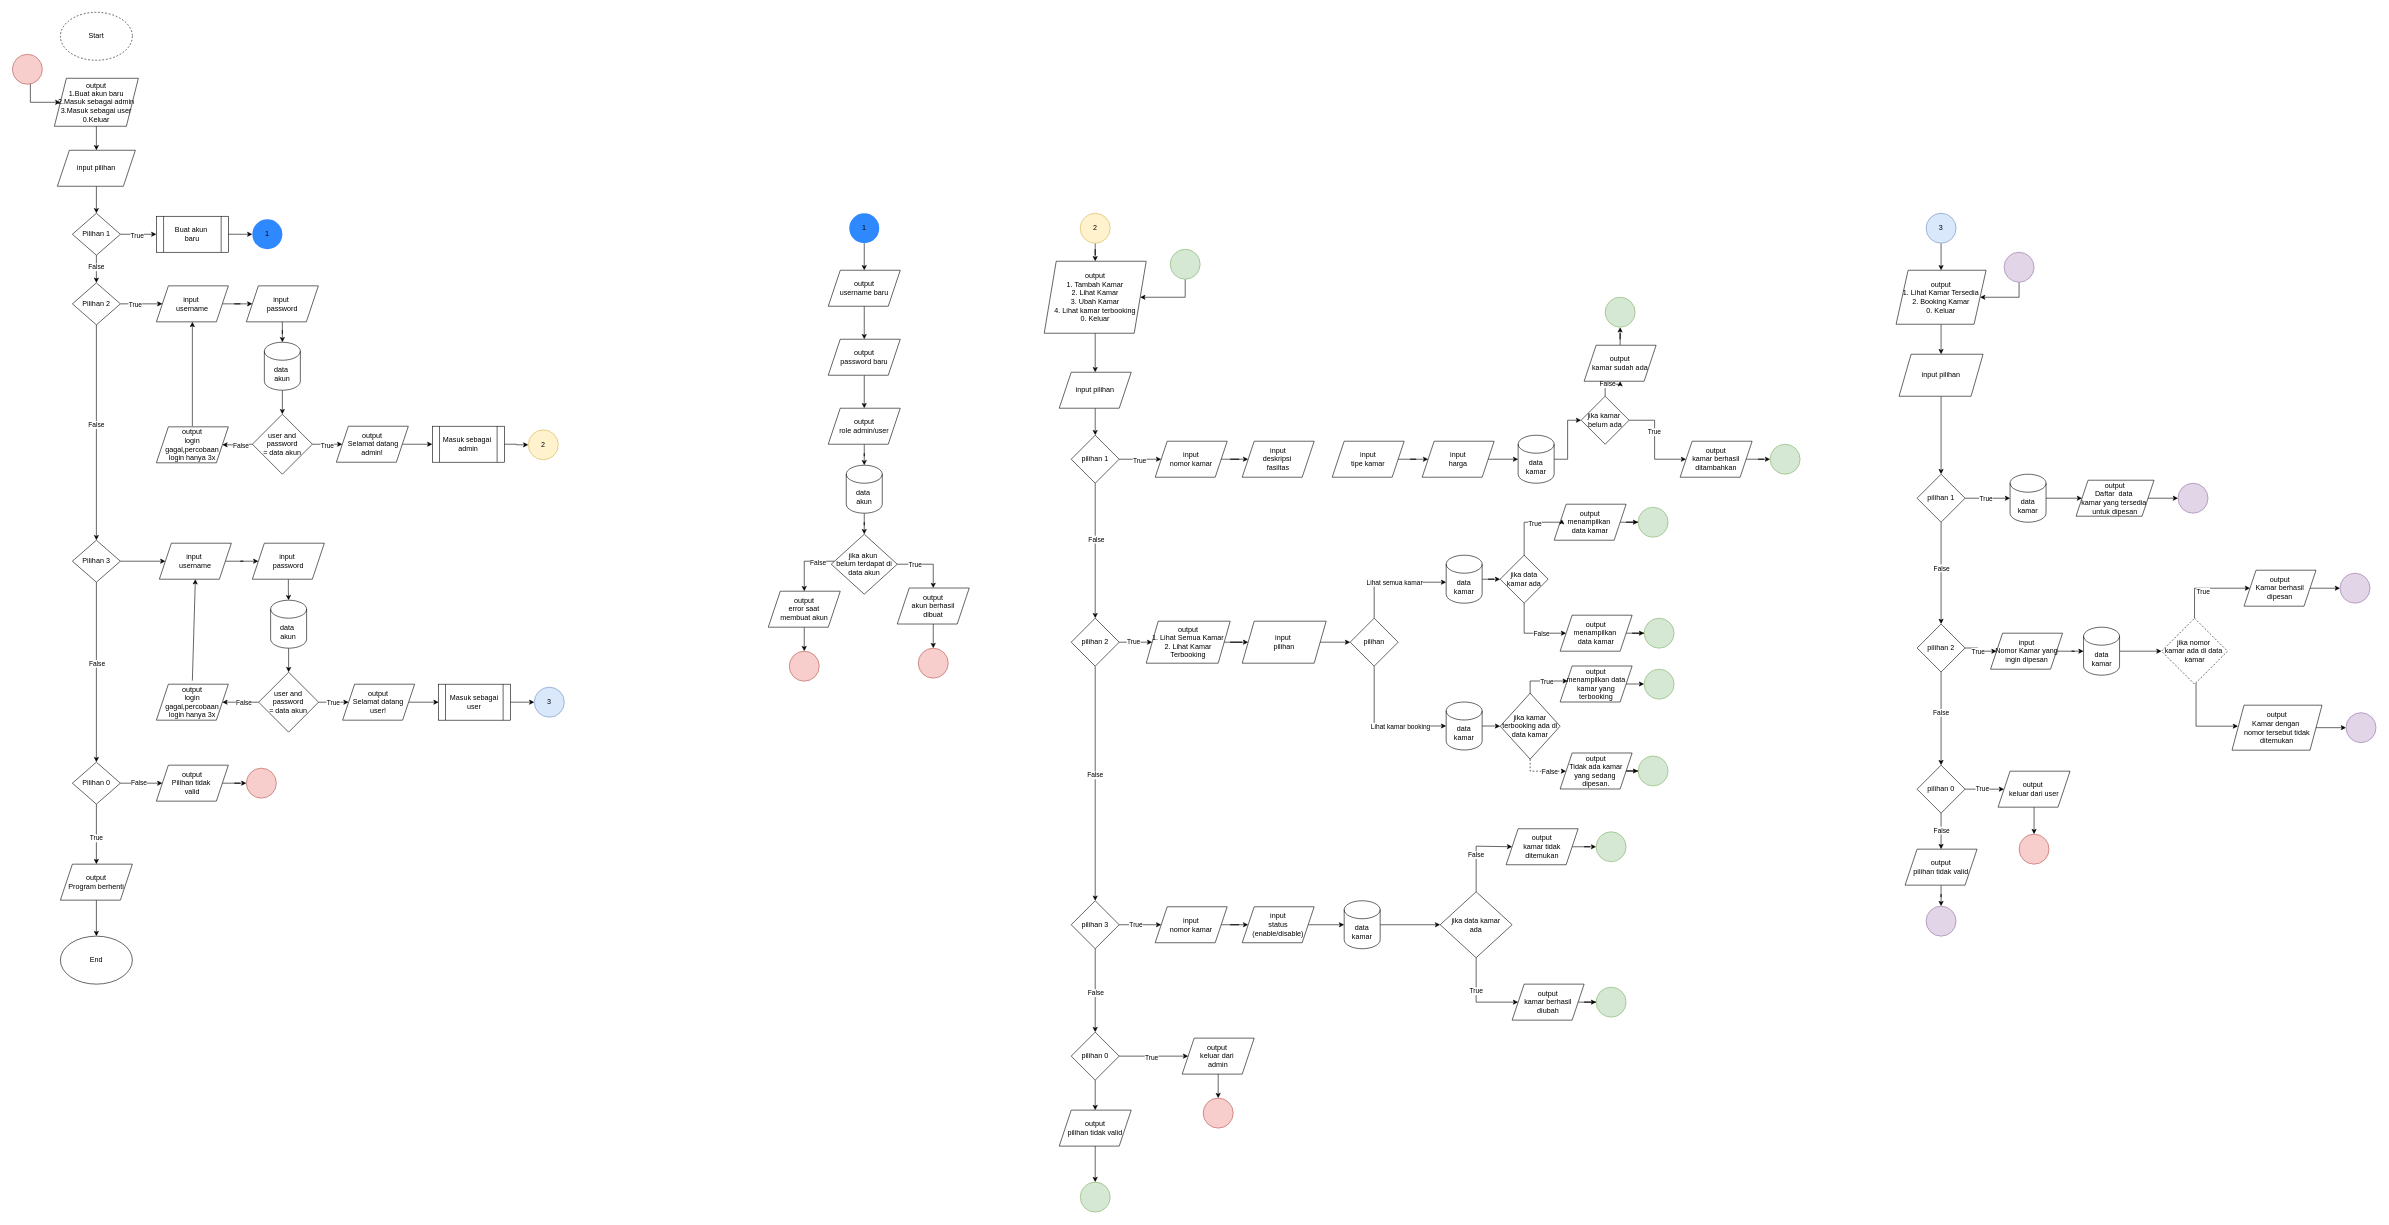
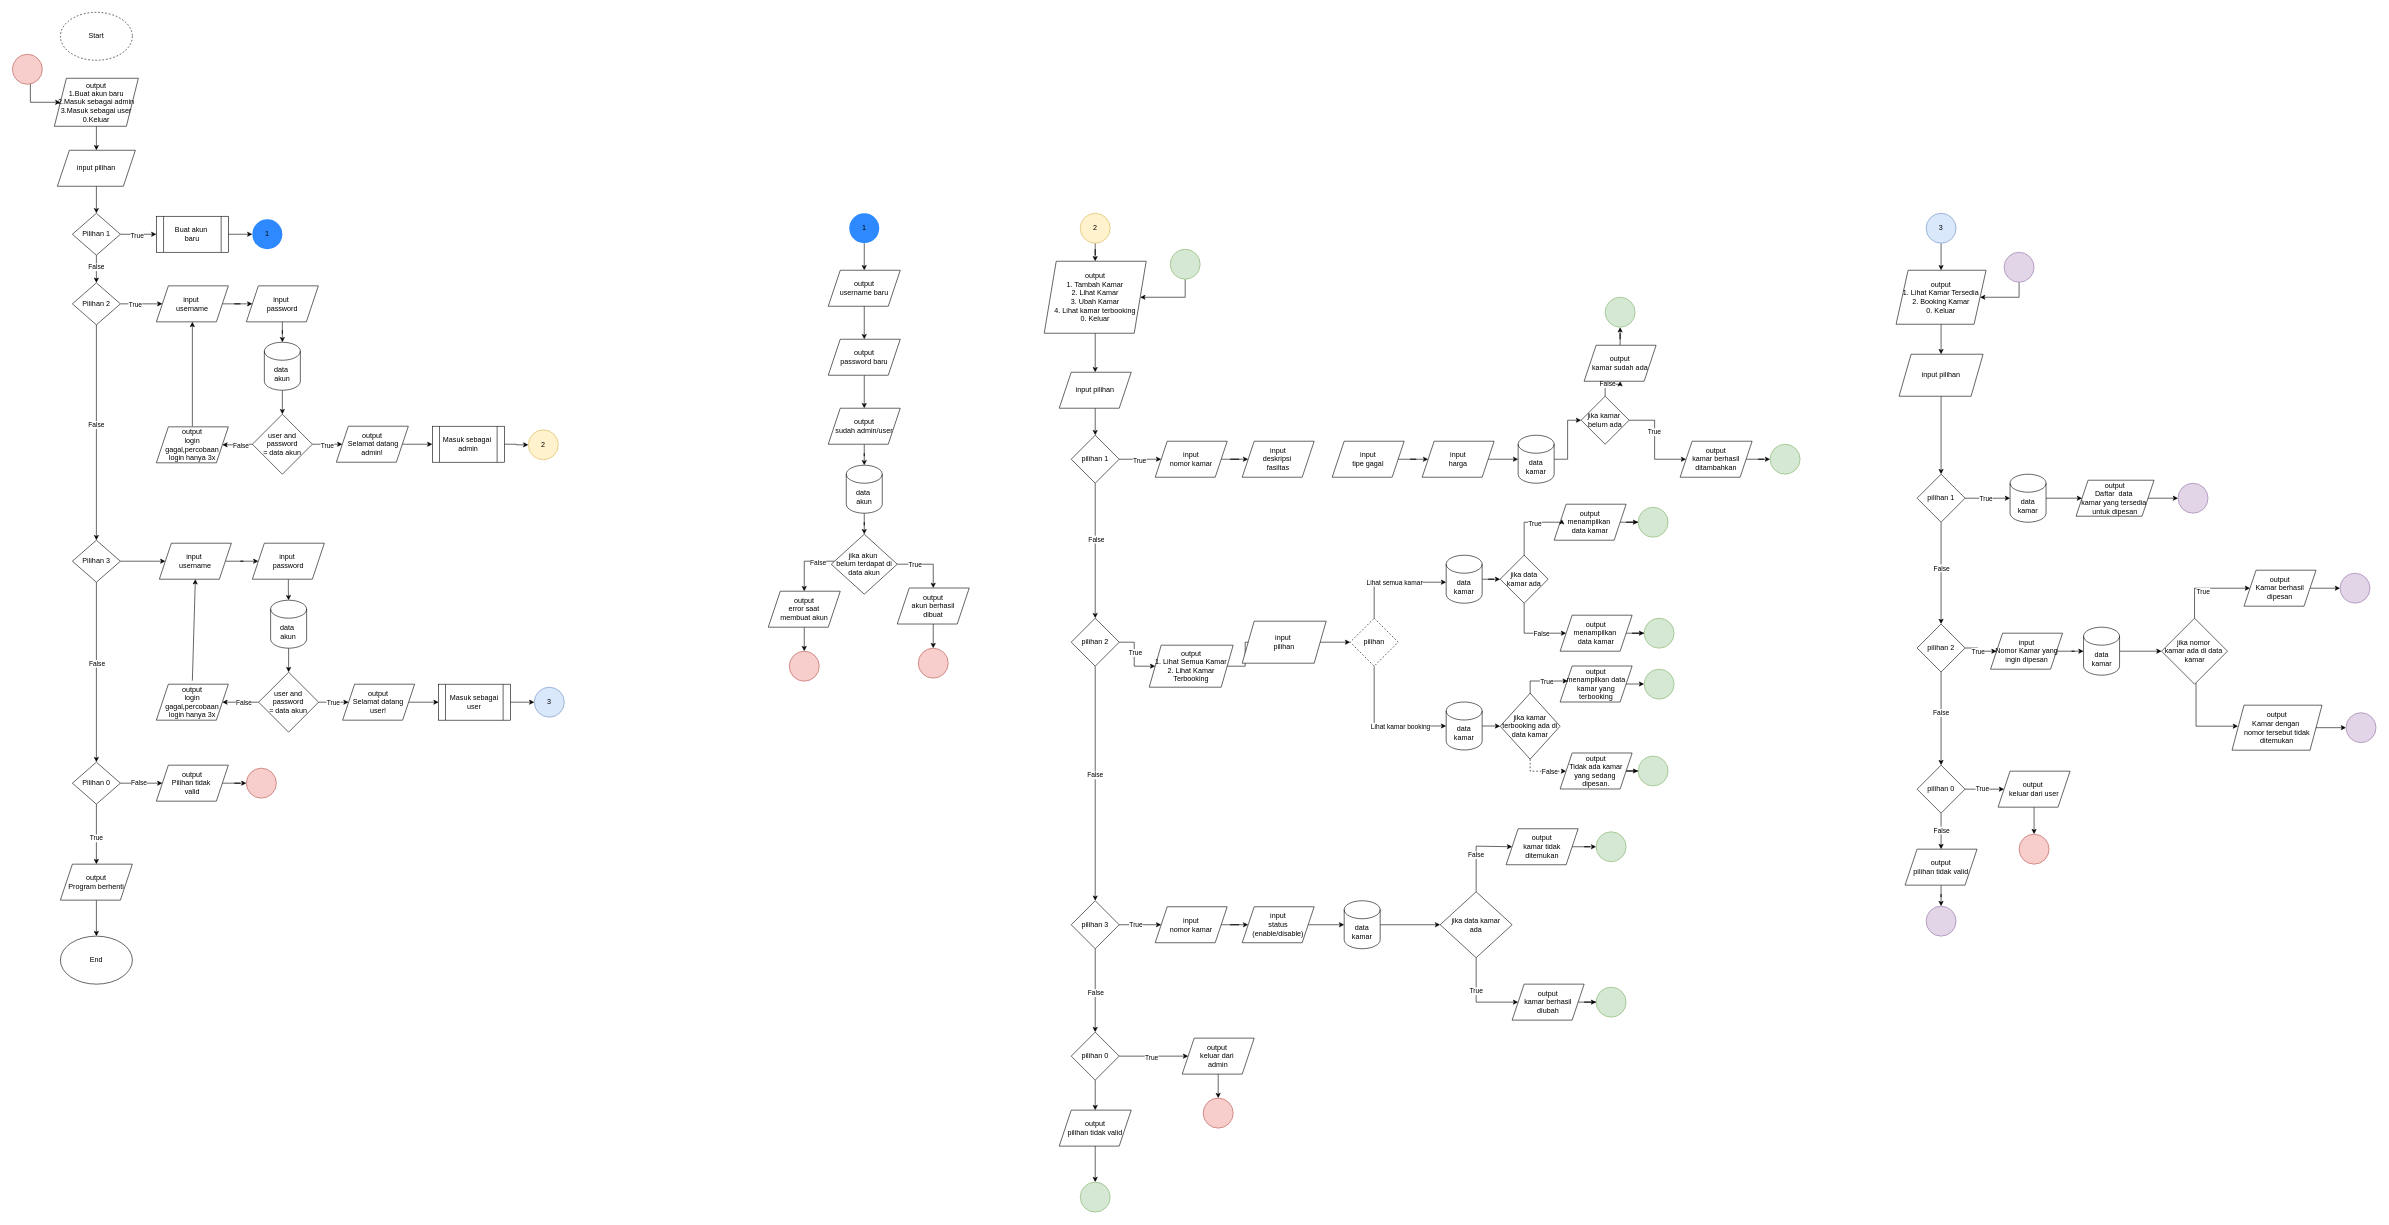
(864, 426) -> (864, 426)
(1368, 459) -> (1368, 459)
(1188, 642) -> (1191, 666)
(1374, 642) -> (1374, 642)
(2195, 651) -> (2195, 651)
